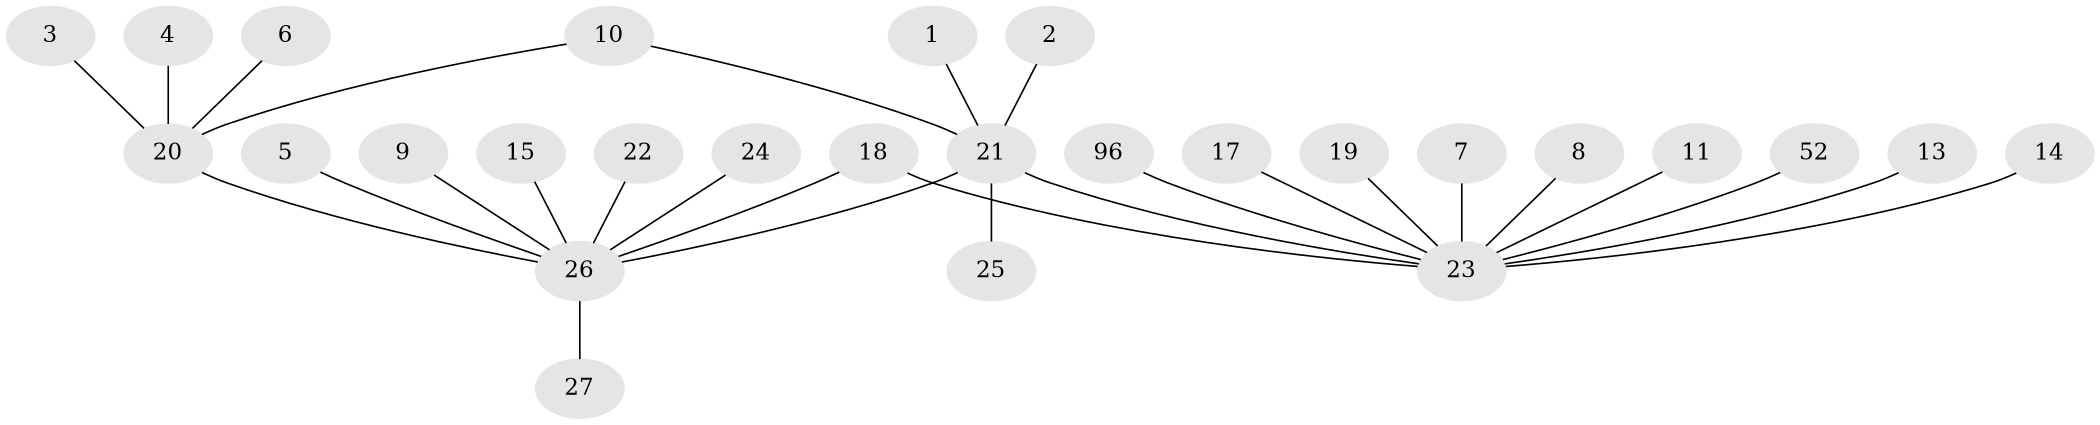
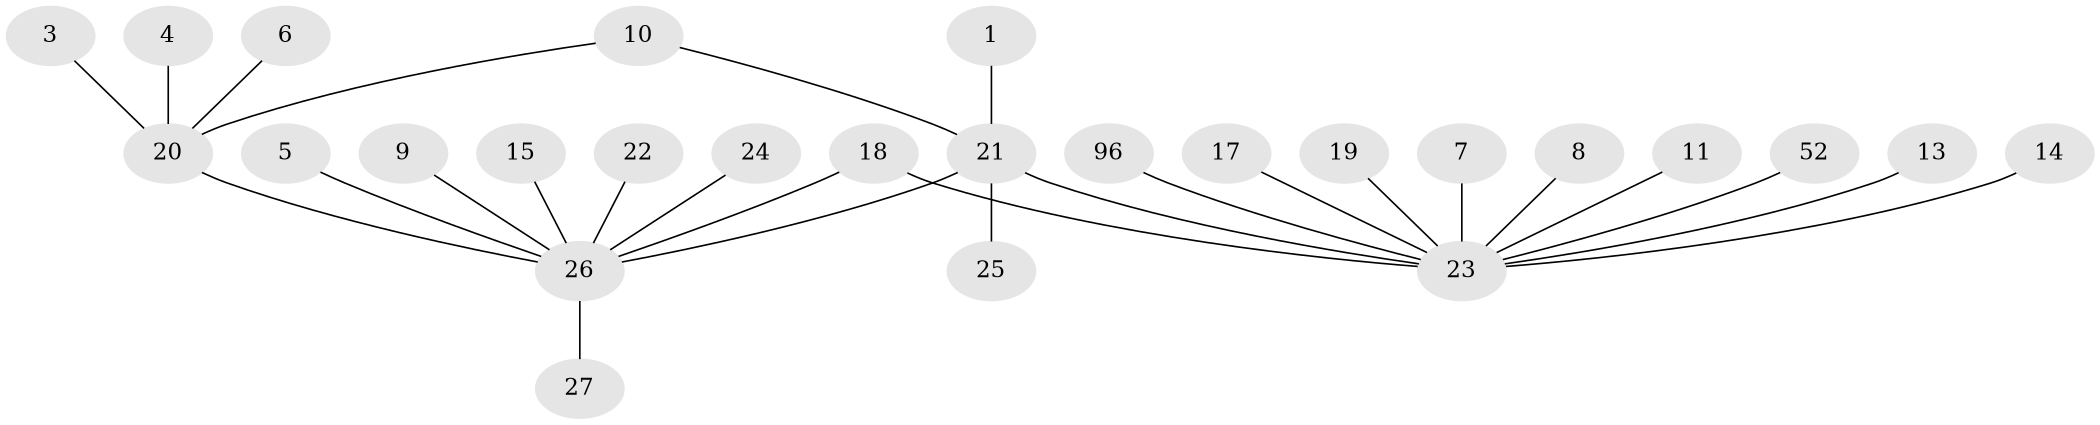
(1050, 36) -> none
